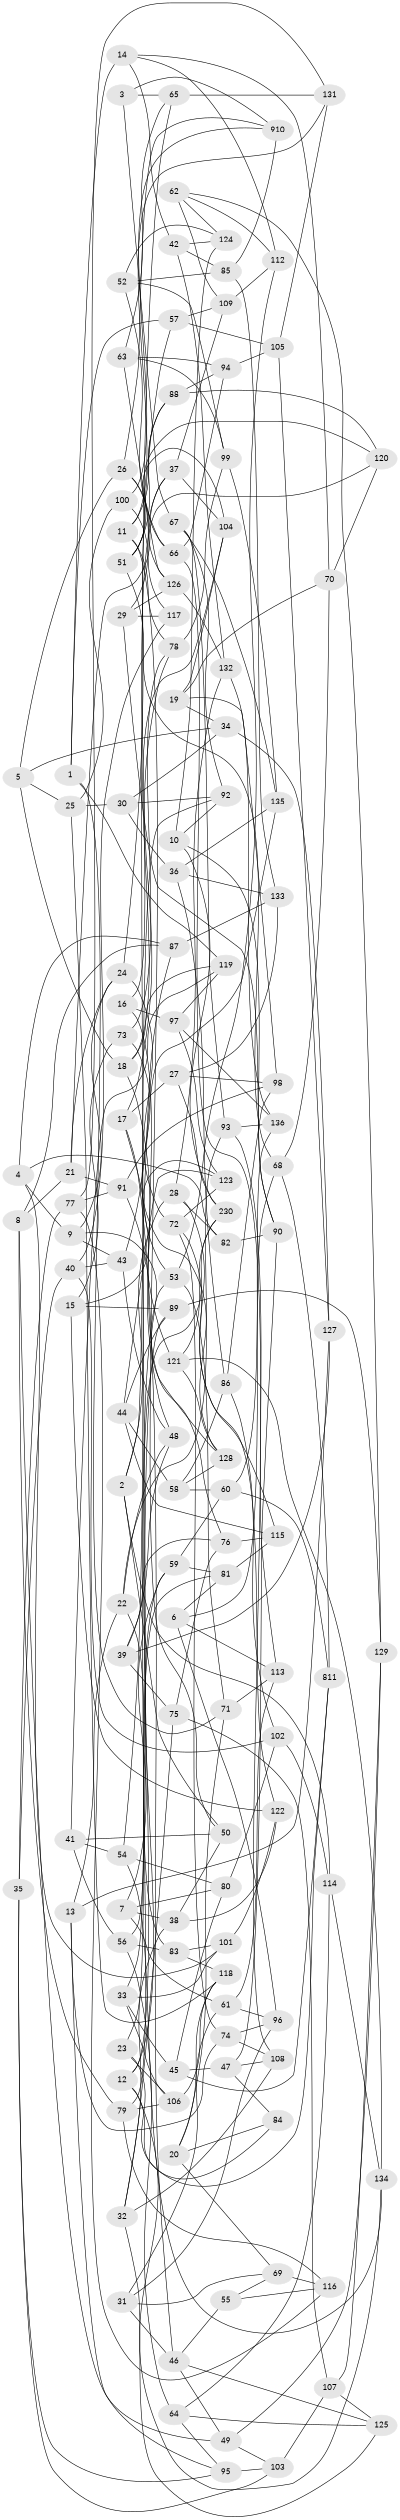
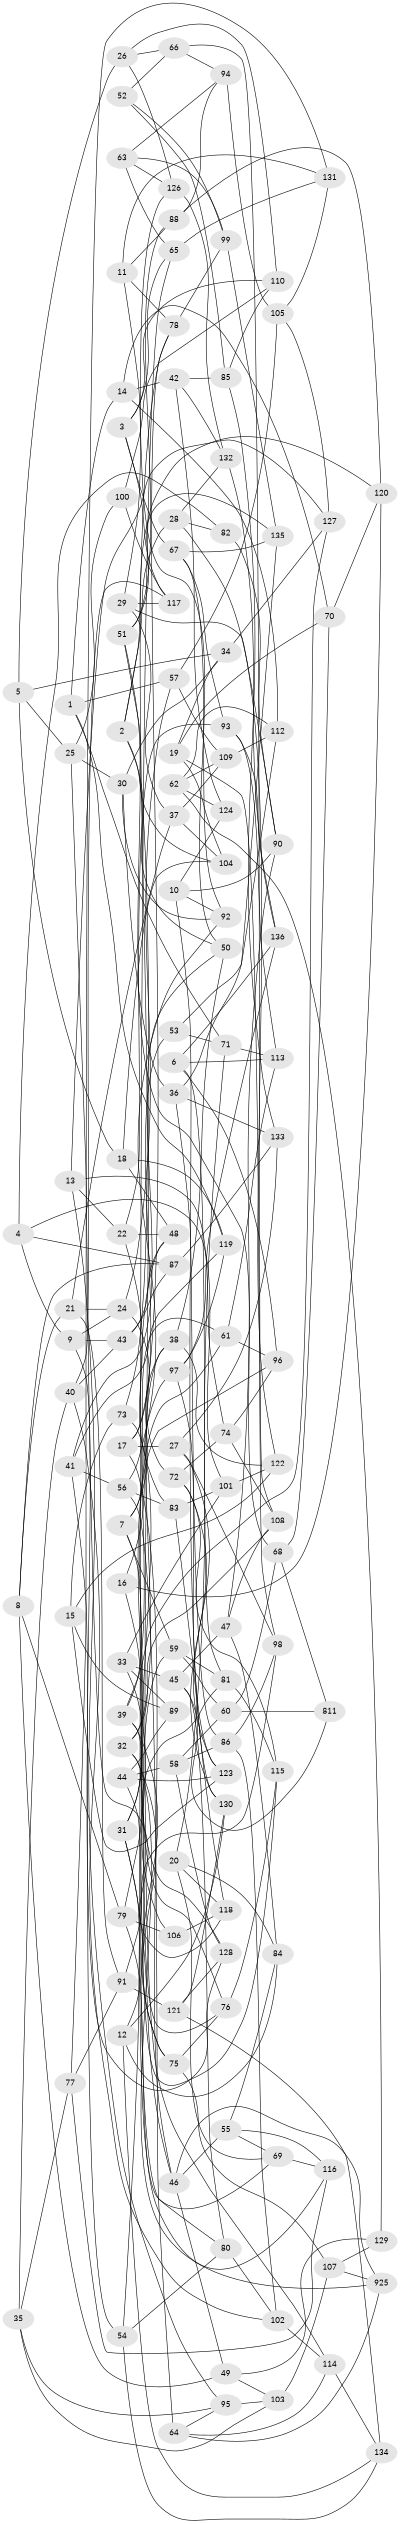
(278, 130) -> (278, 282)
(159, 229) -> none
none -> (143, 517)
(226, 1212) -> (226, 1805)
(364, 1395) -> none
none -> (255, 2043)
(122, 2049) -> none
(382, 2425) -> (382, 2283)
